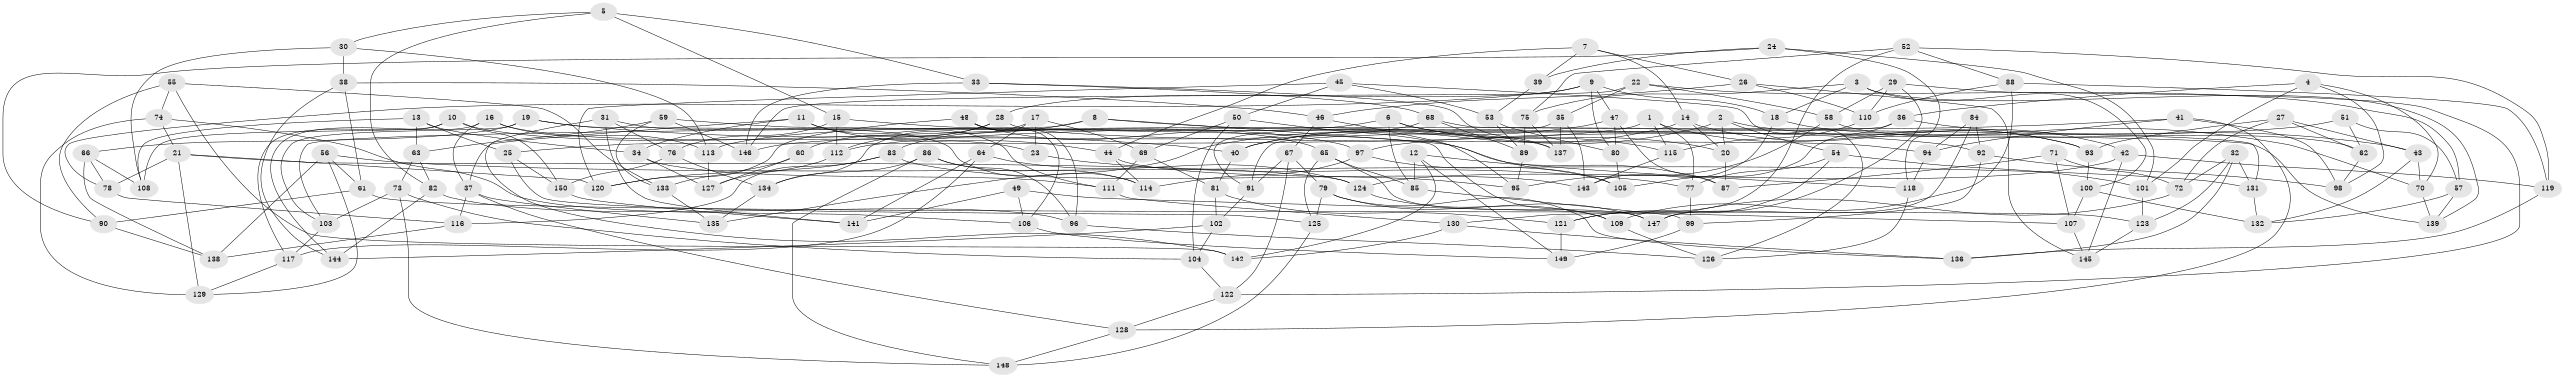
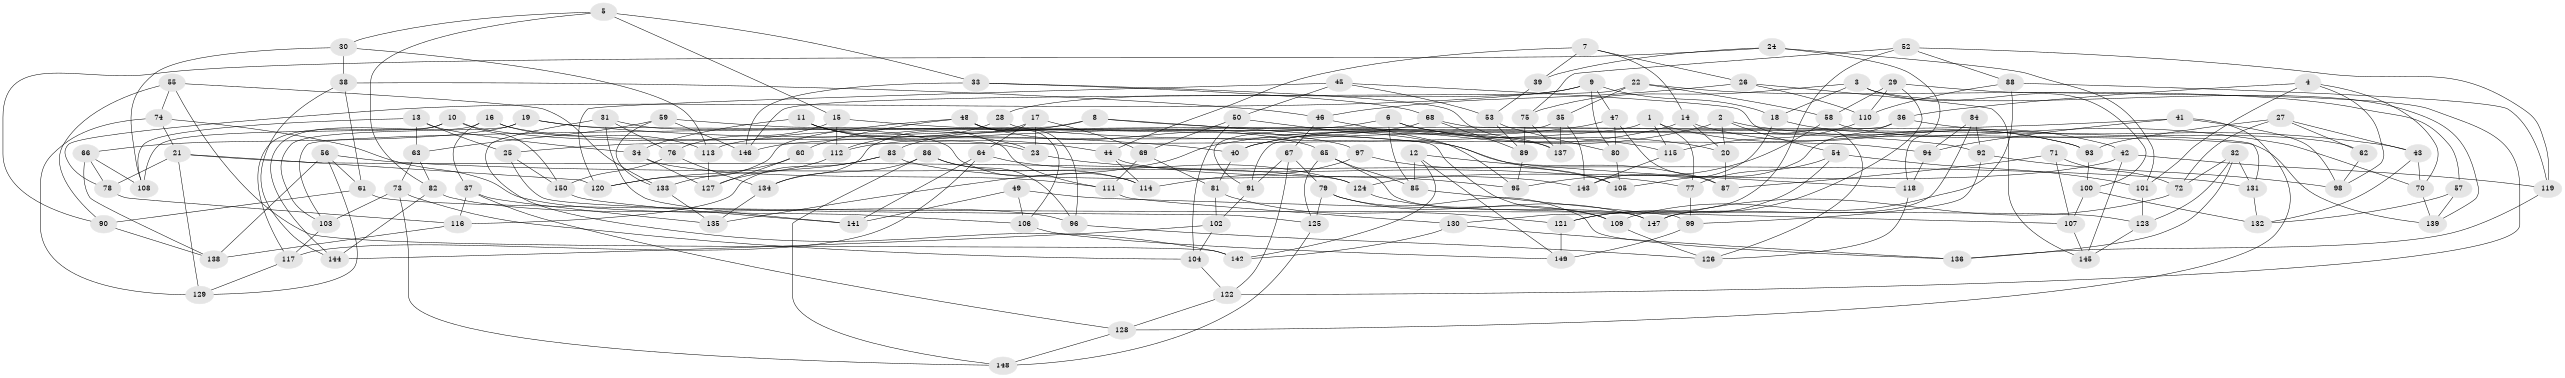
(2345, 118) -> none
(618, 132) -> (918, 136)
(900, 136) -> (880, 130)
